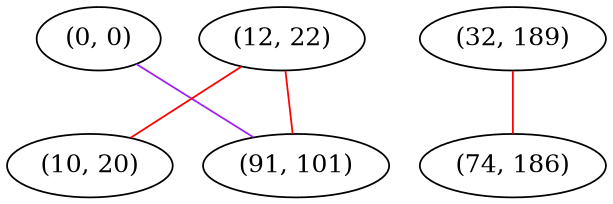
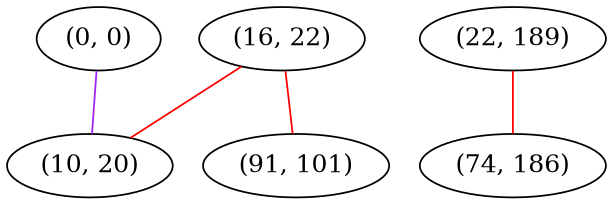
(282, 39) -> (282, 39)
(513, 39) -> (513, 39)
(203, 106) -> (94, 102)
